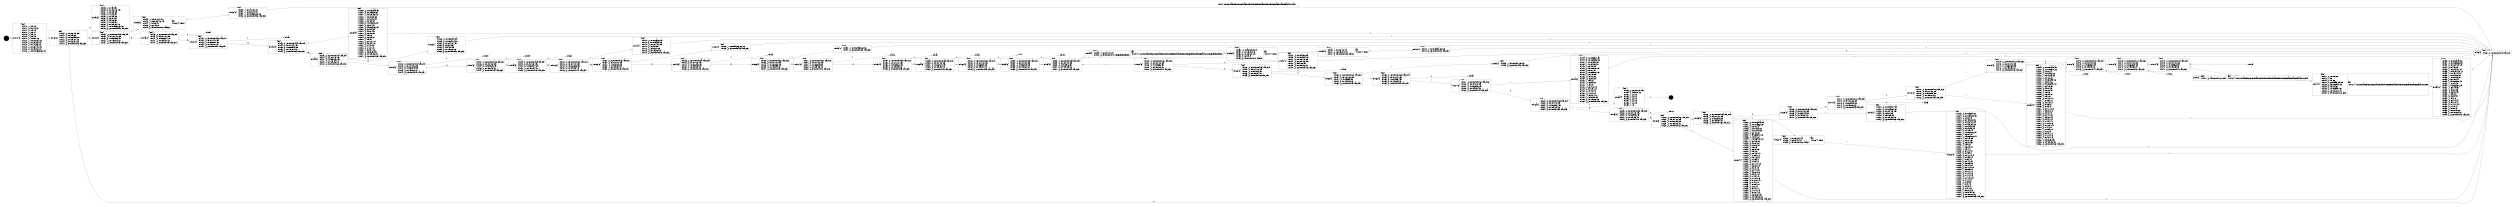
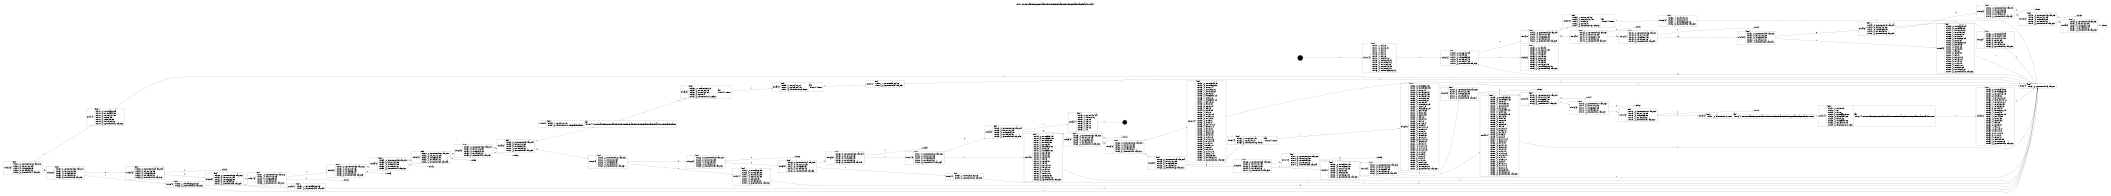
(548, 66) -> none
